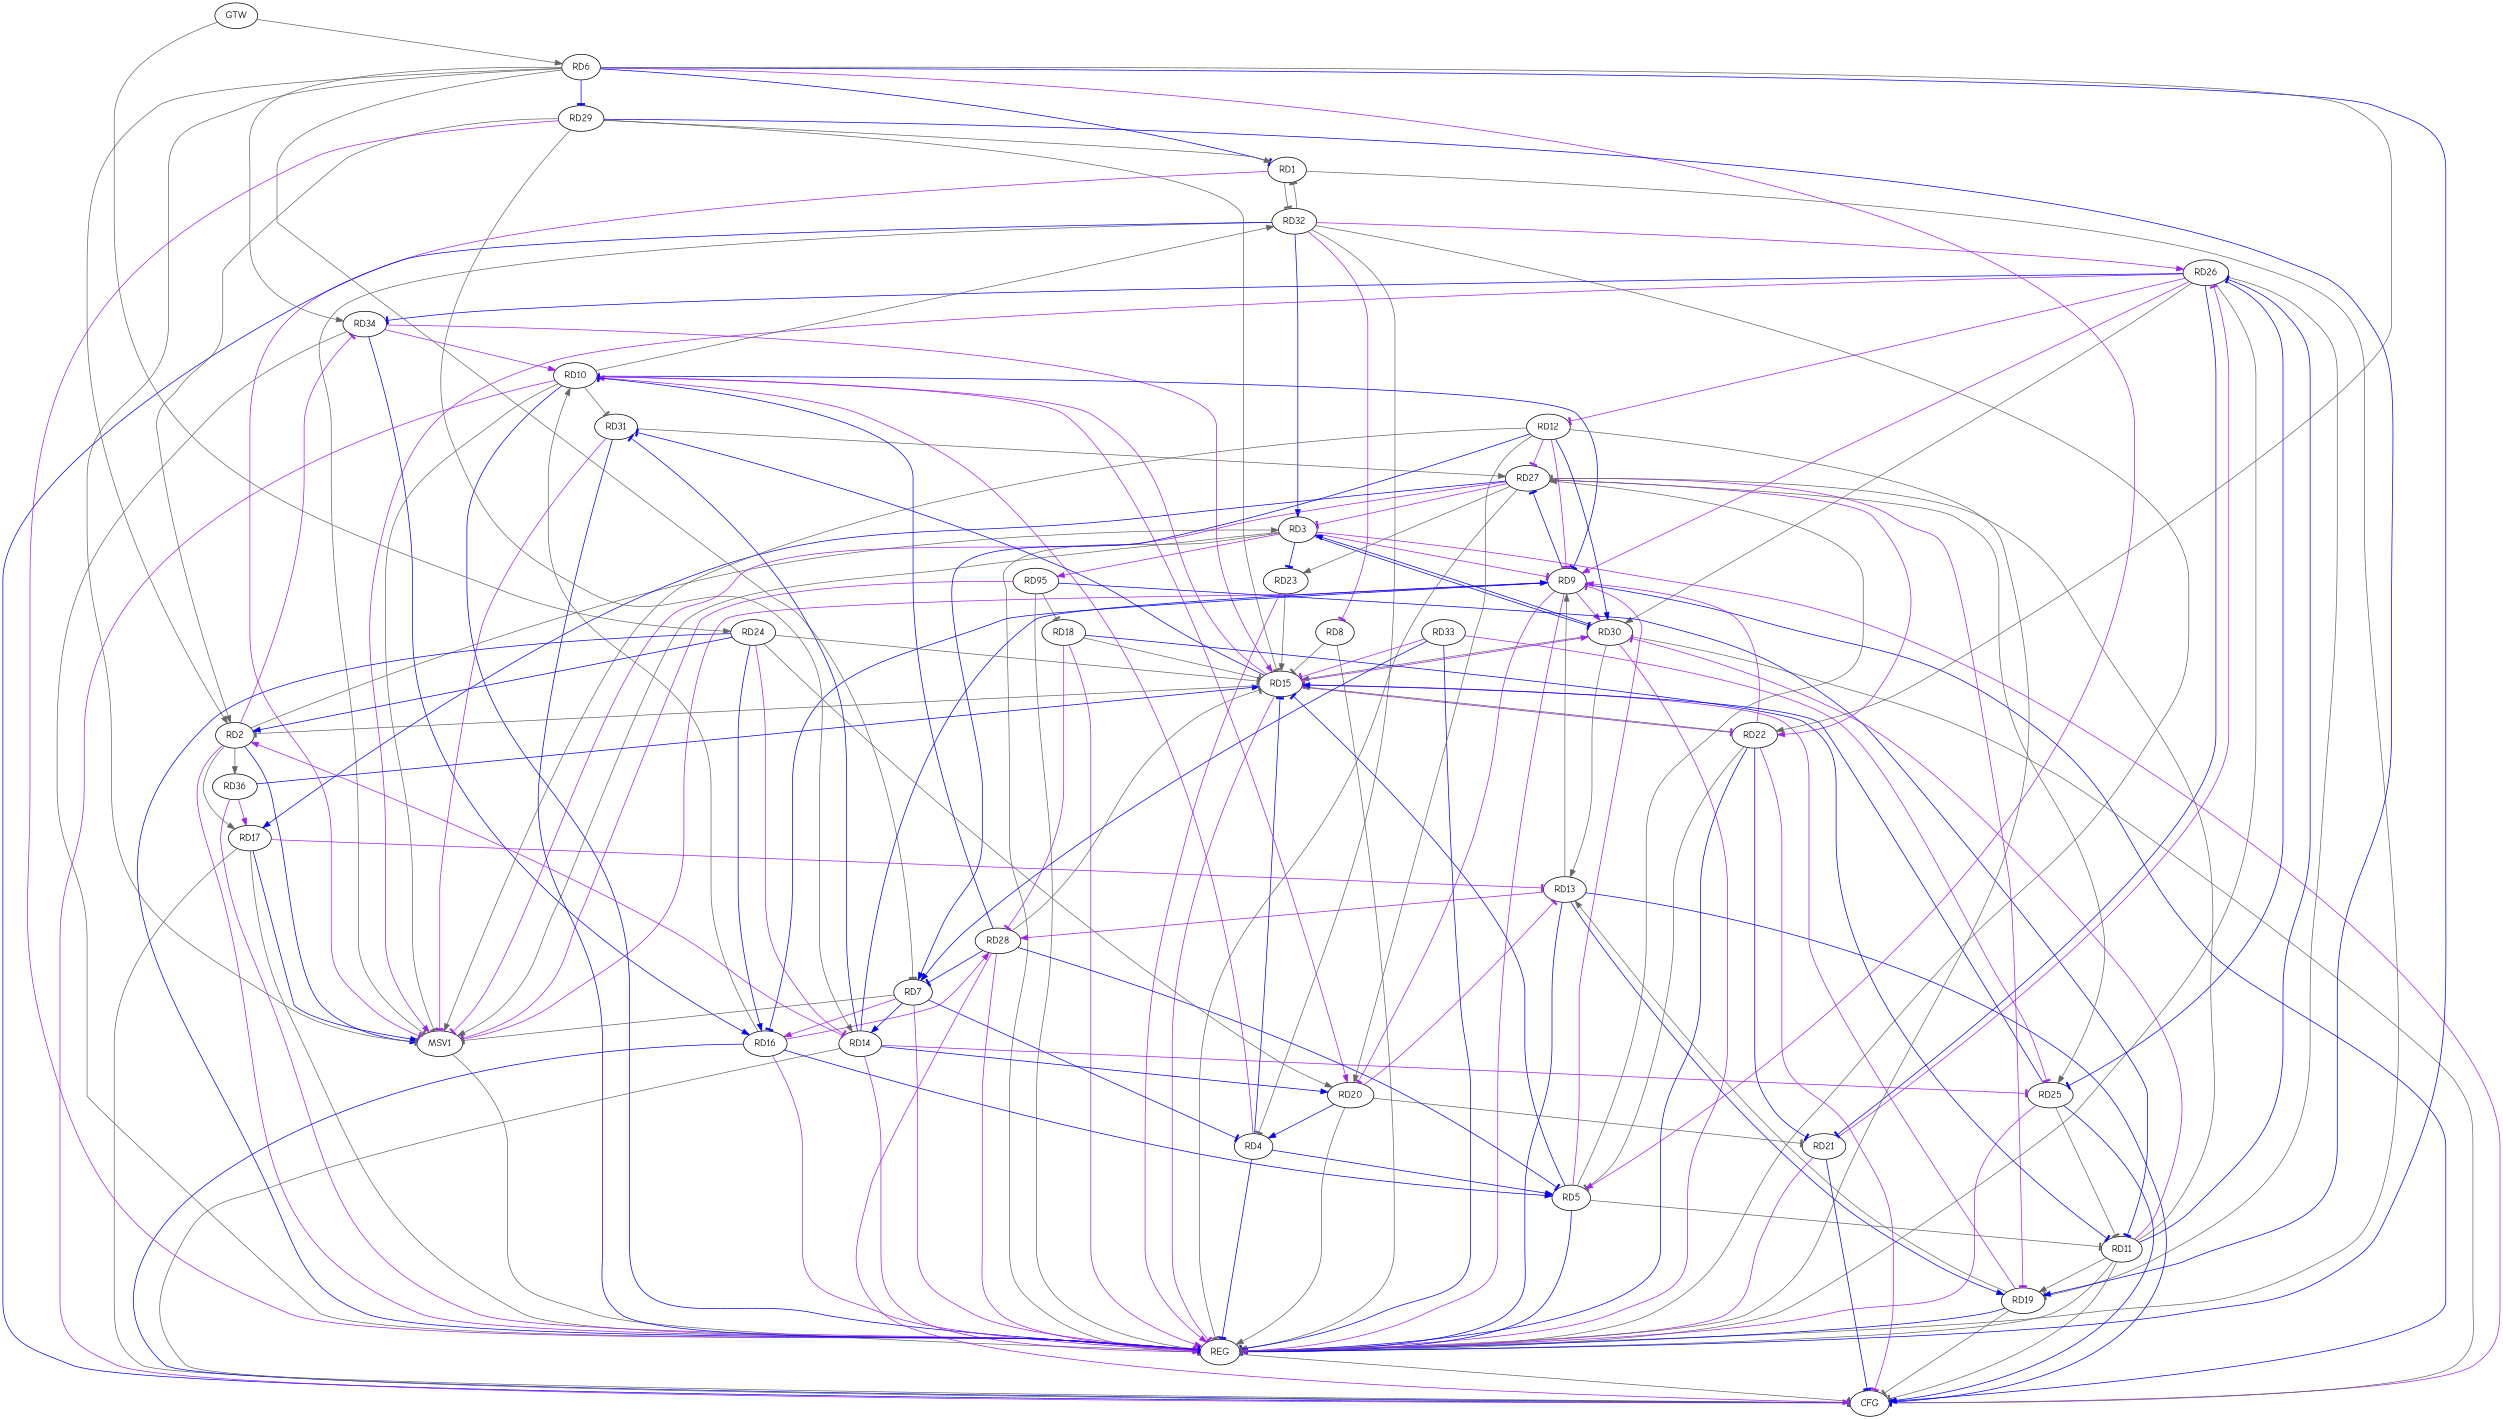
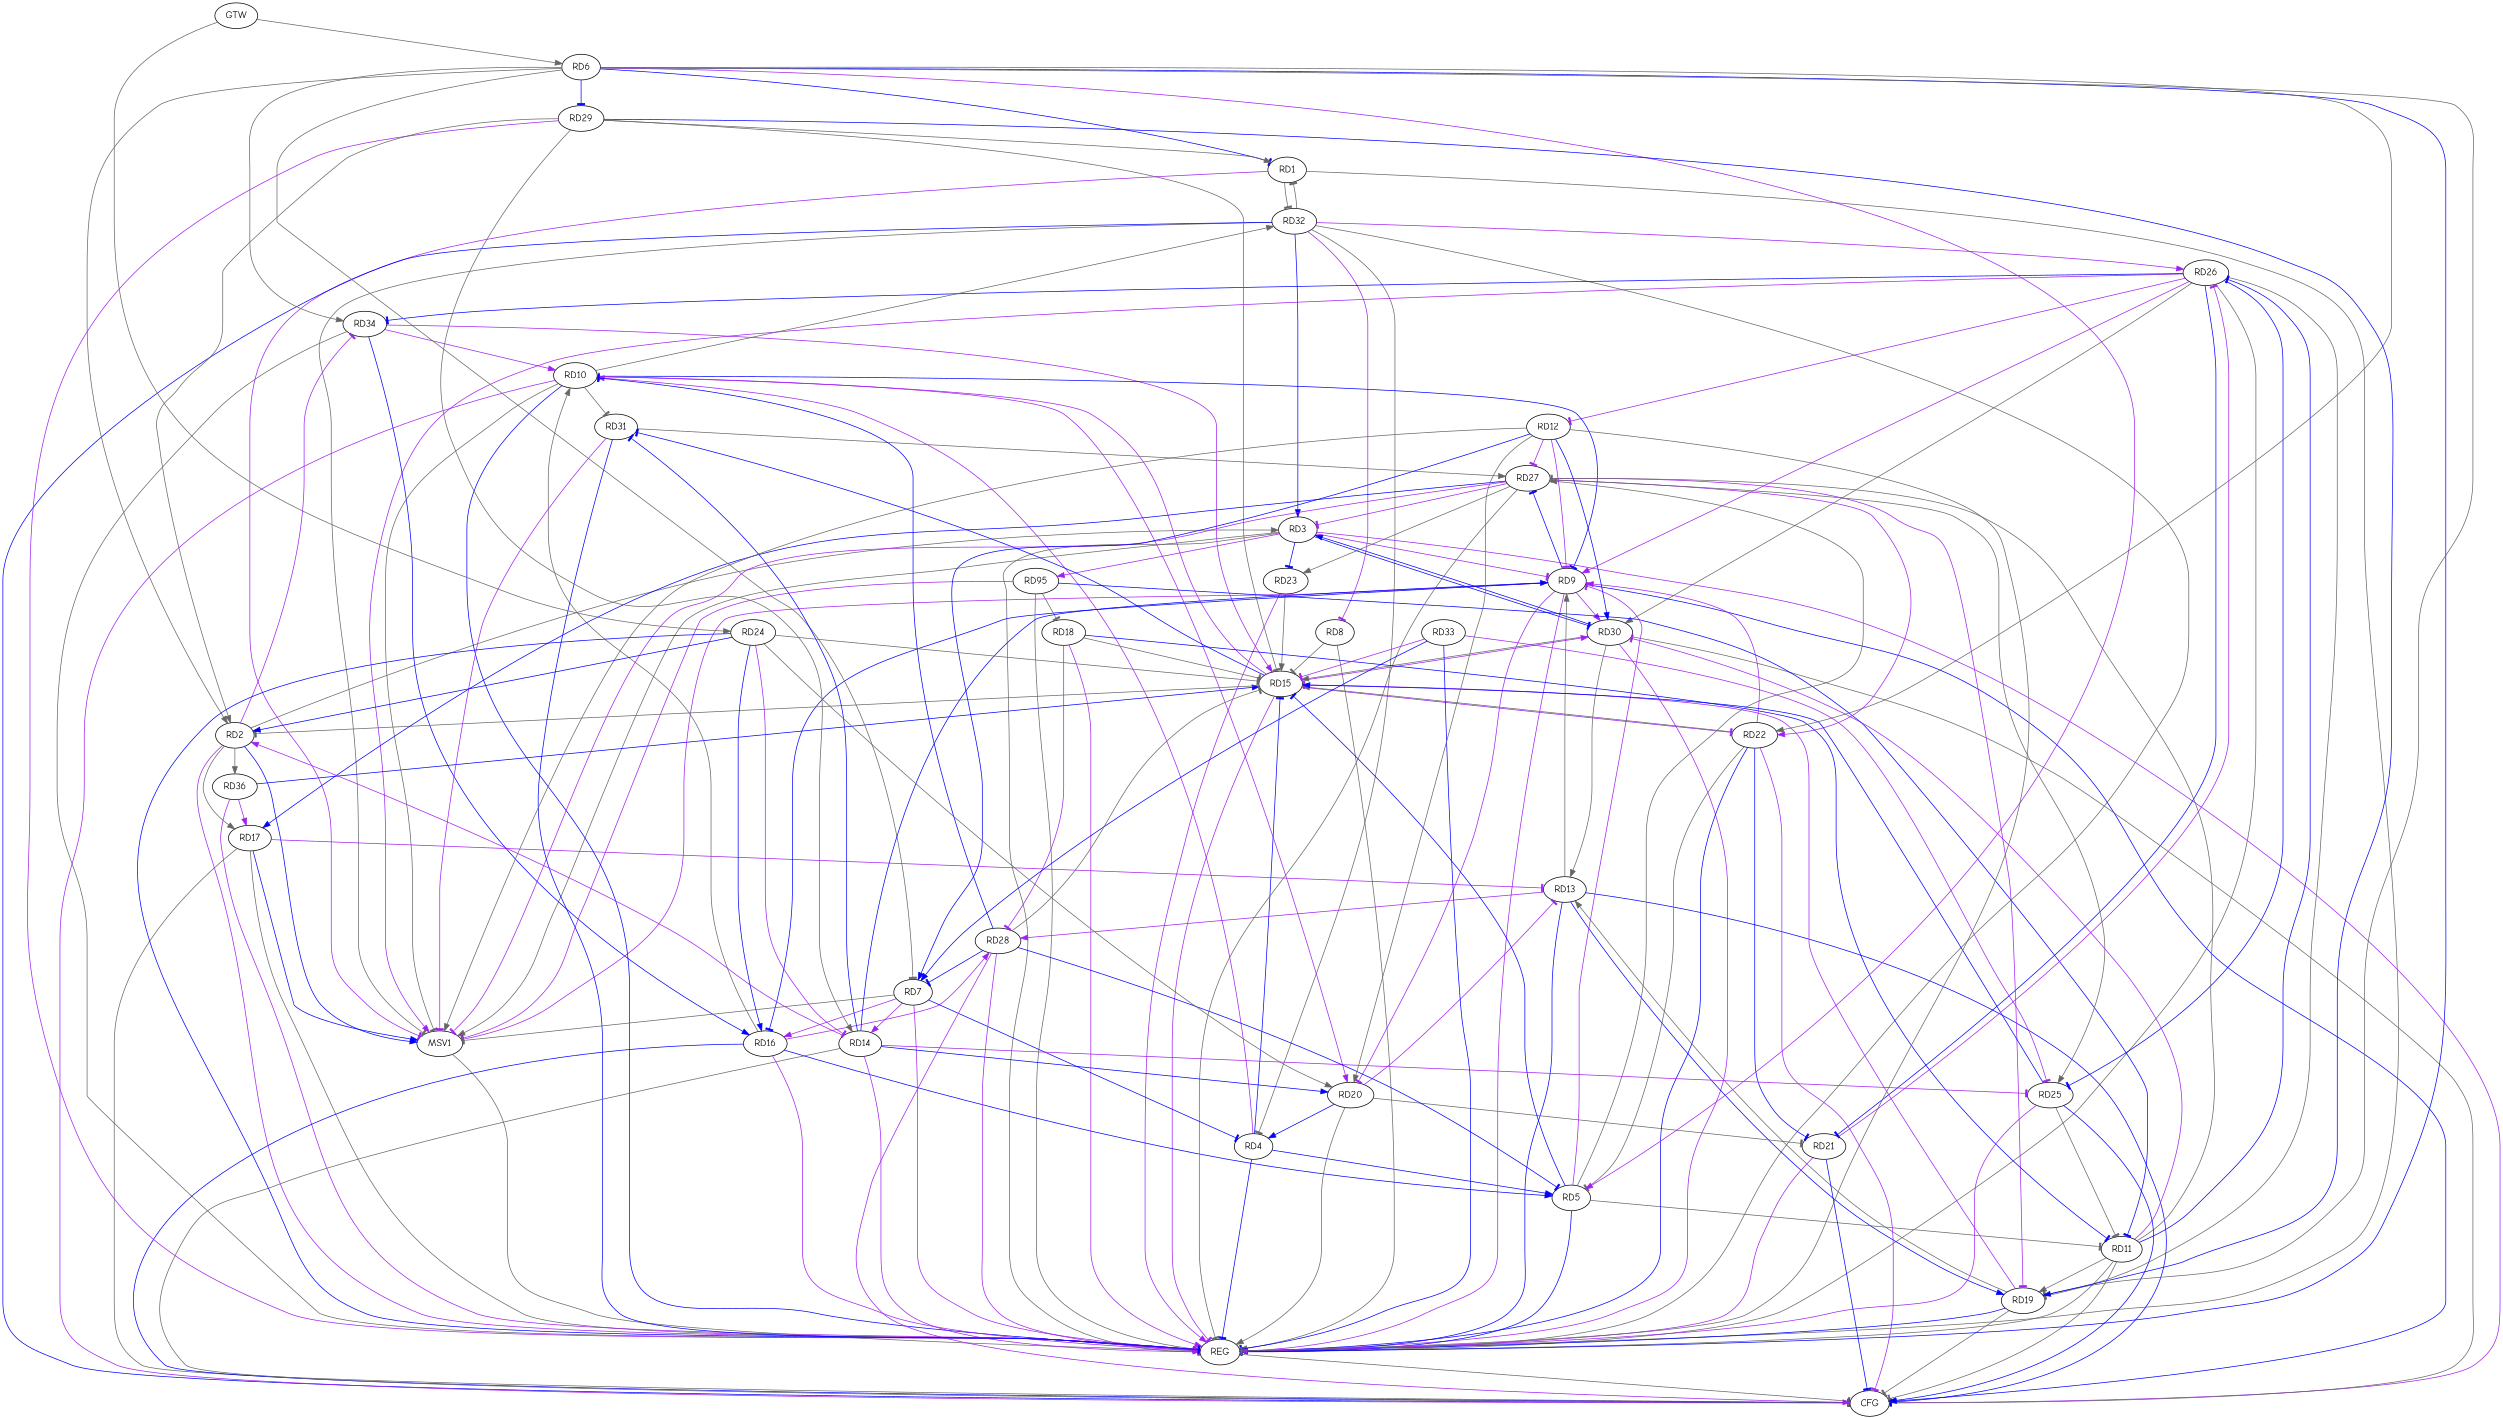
(88, 468) -> (2333, 94)
(891, 1014) -> (891, 1014)
